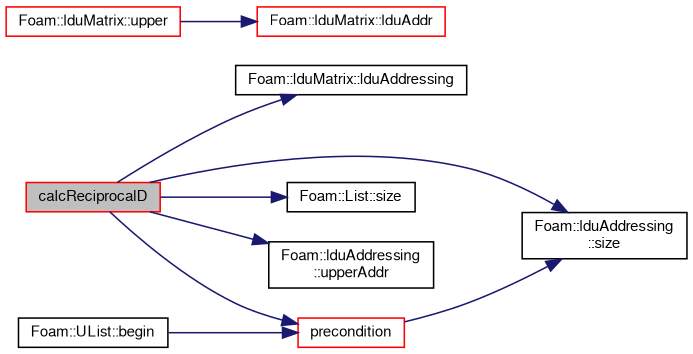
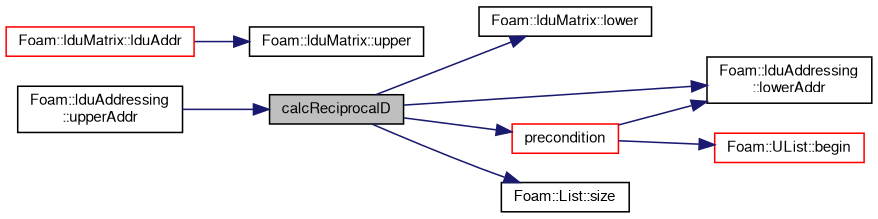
(93, 22) -> (337, 42)
(211, 22) -> (214, 42)
(351, 80) -> (565, 22)
(93, 197) -> (337, 109)
(202, 226) -> (218, 109)
(605, 236) -> (789, 80)
(93, 333) -> (789, 148)
(225, 333) -> (659, 142)
